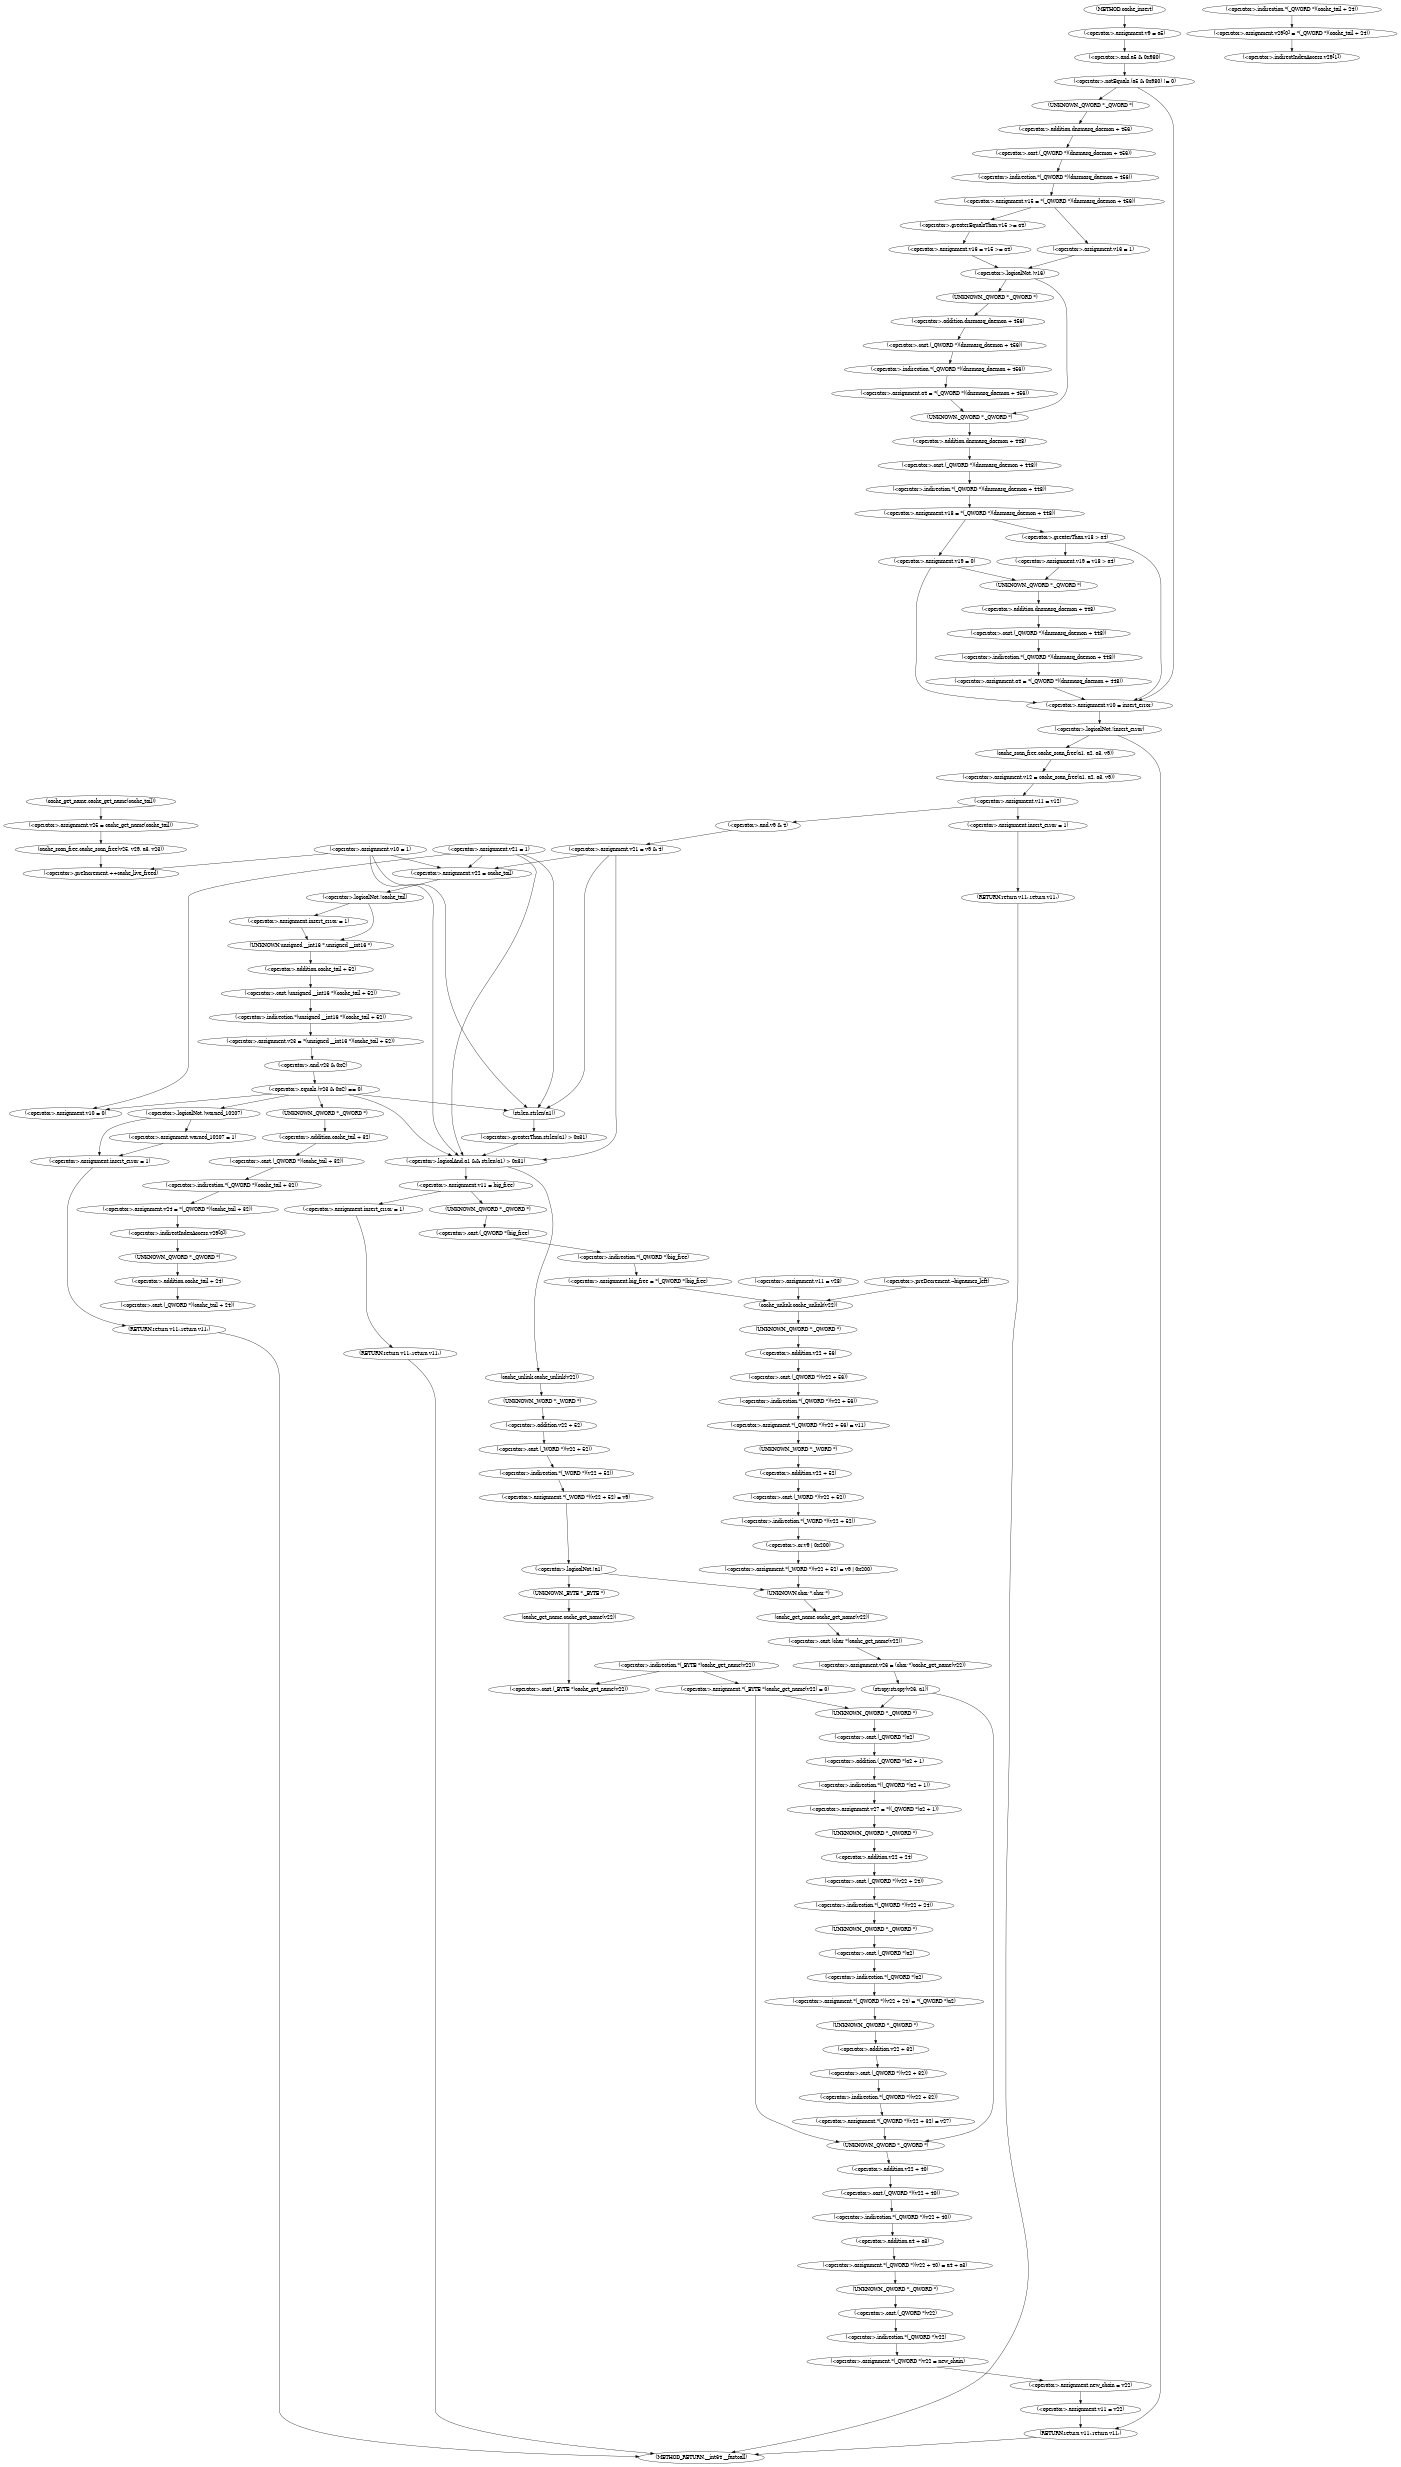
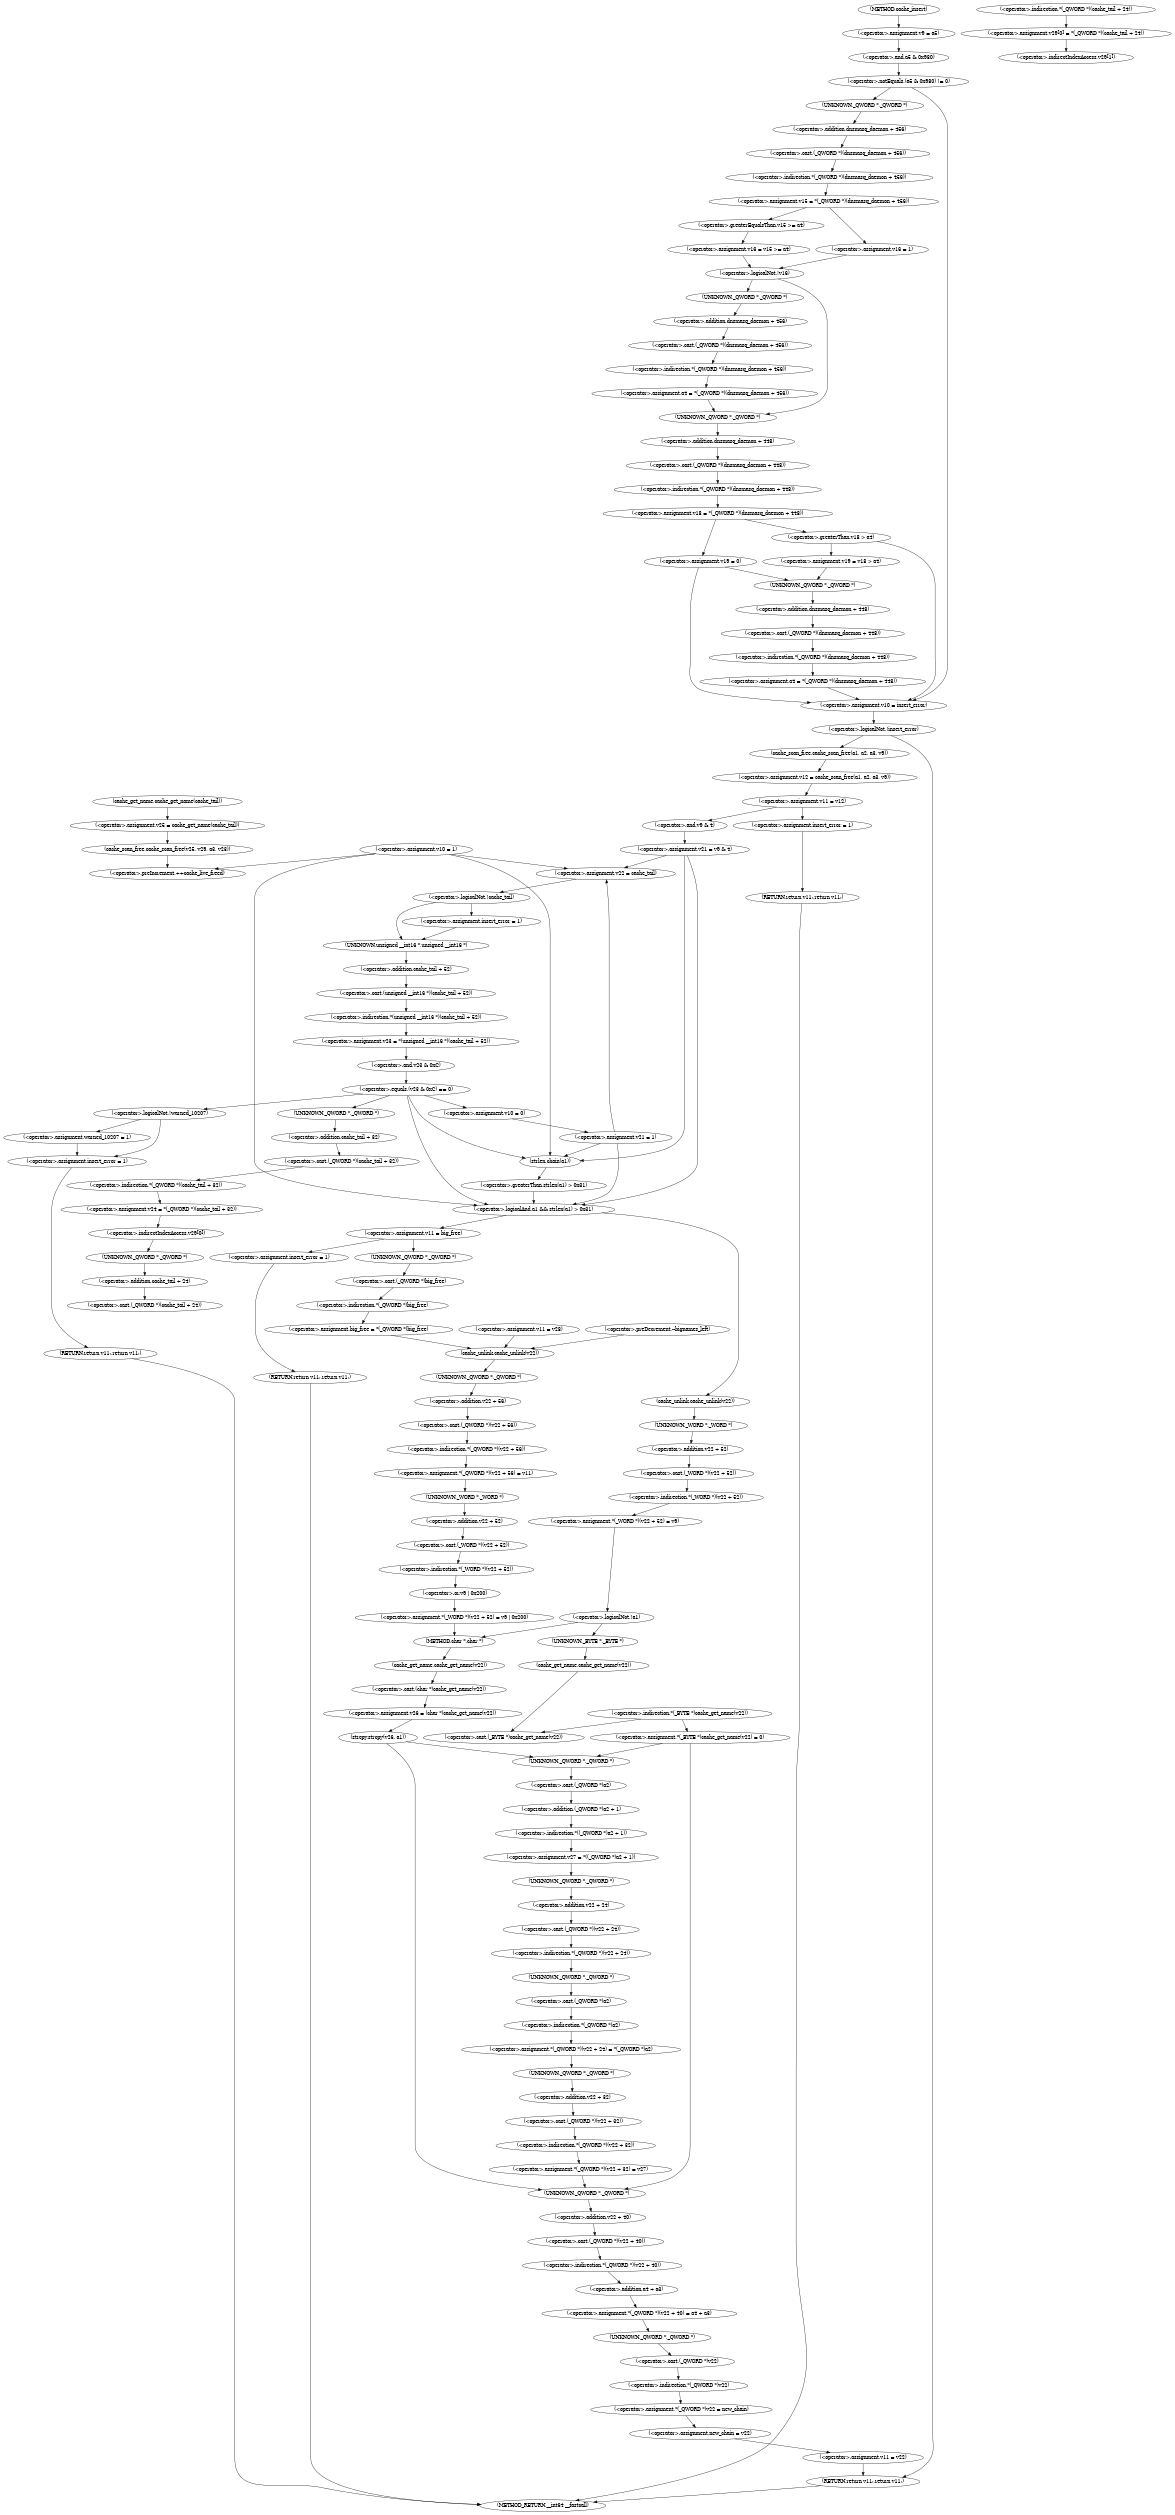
(188, 901) -> (547, 1125)
(534, 1114) -> (550, 1162)
(798, 1594) -> (454, 1642)
